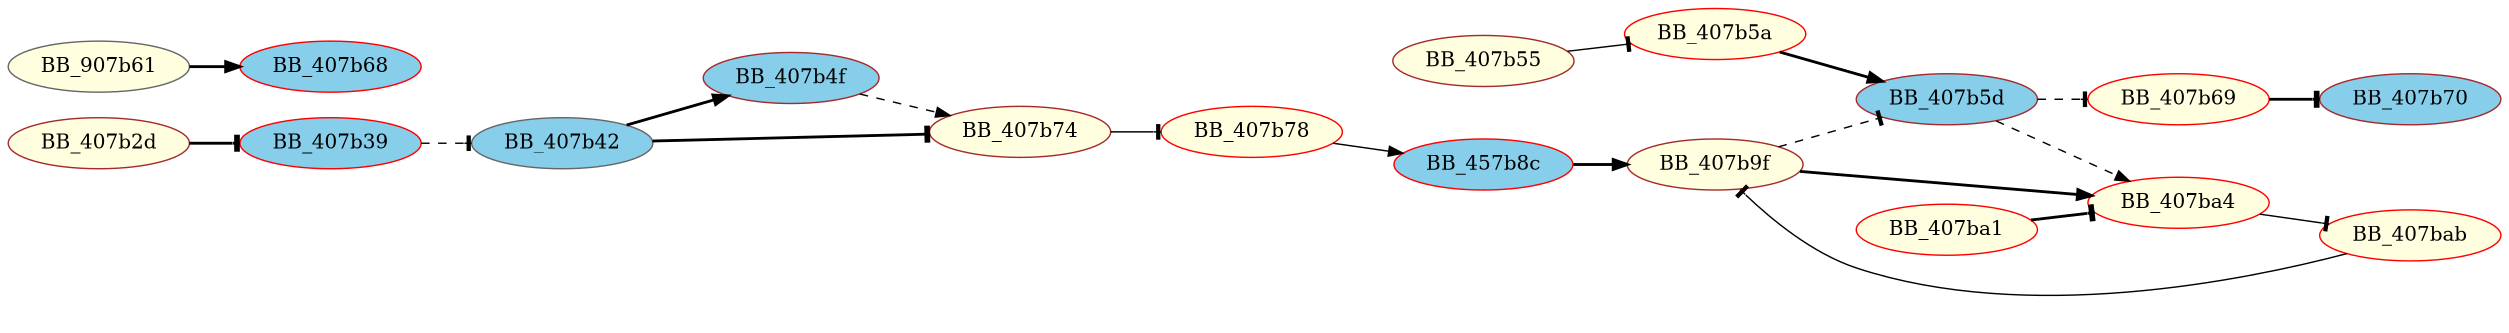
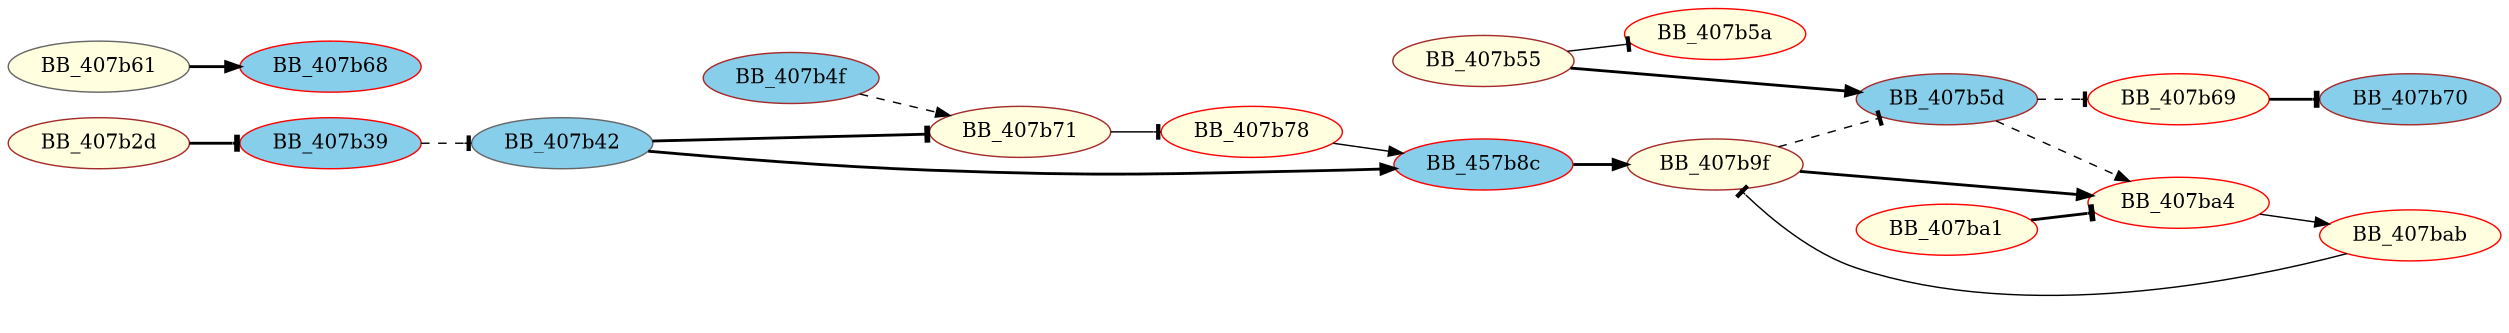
(1824, 65) -> (1708, 80)
(99, 67) -> (99, 67)
(670, 112) -> (1014, 173)
(1020, 132) -> (1020, 132)
(2291, 219) -> (2291, 219)
